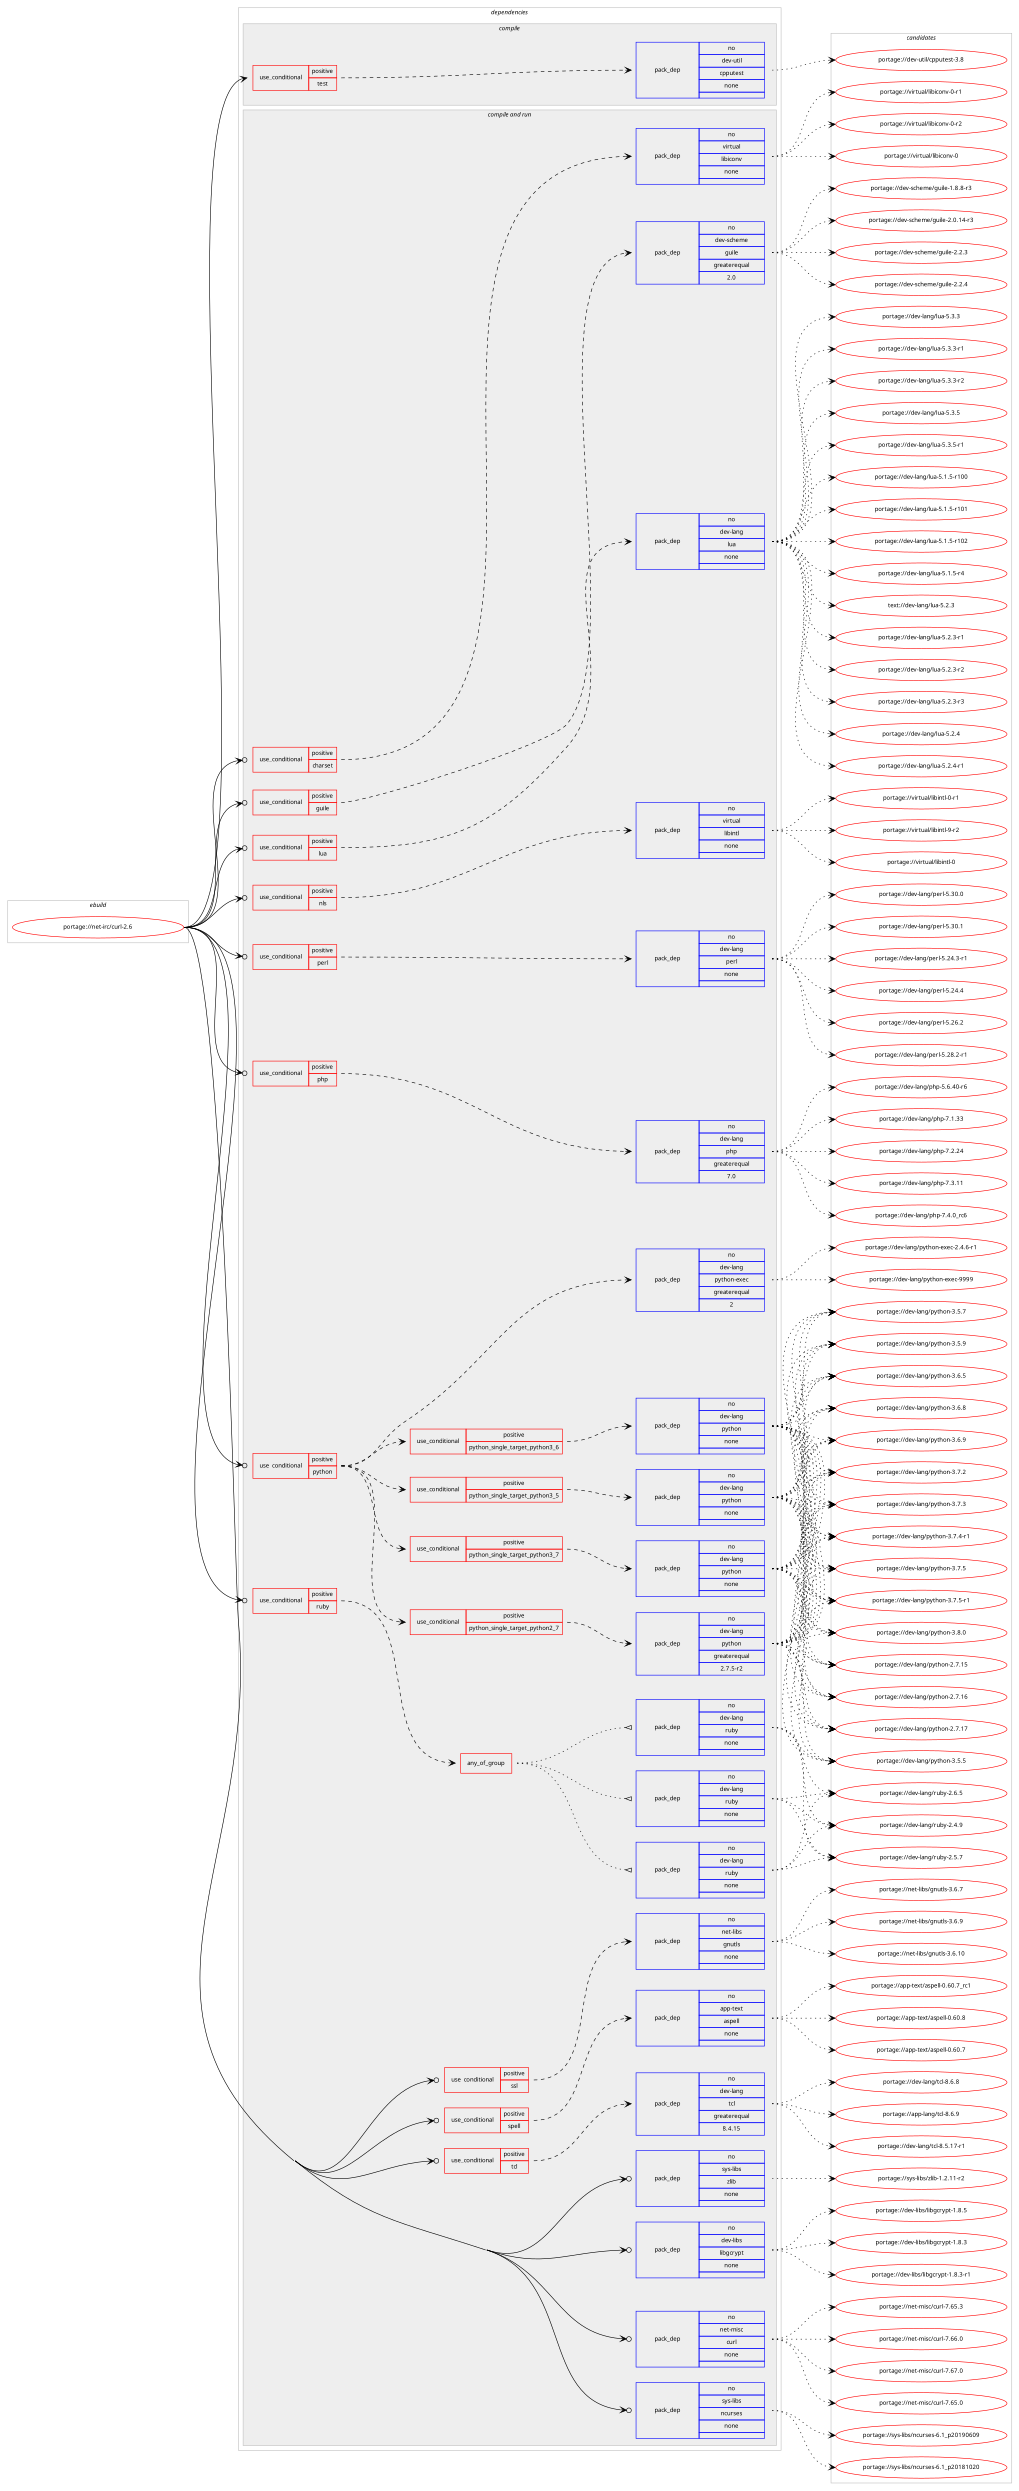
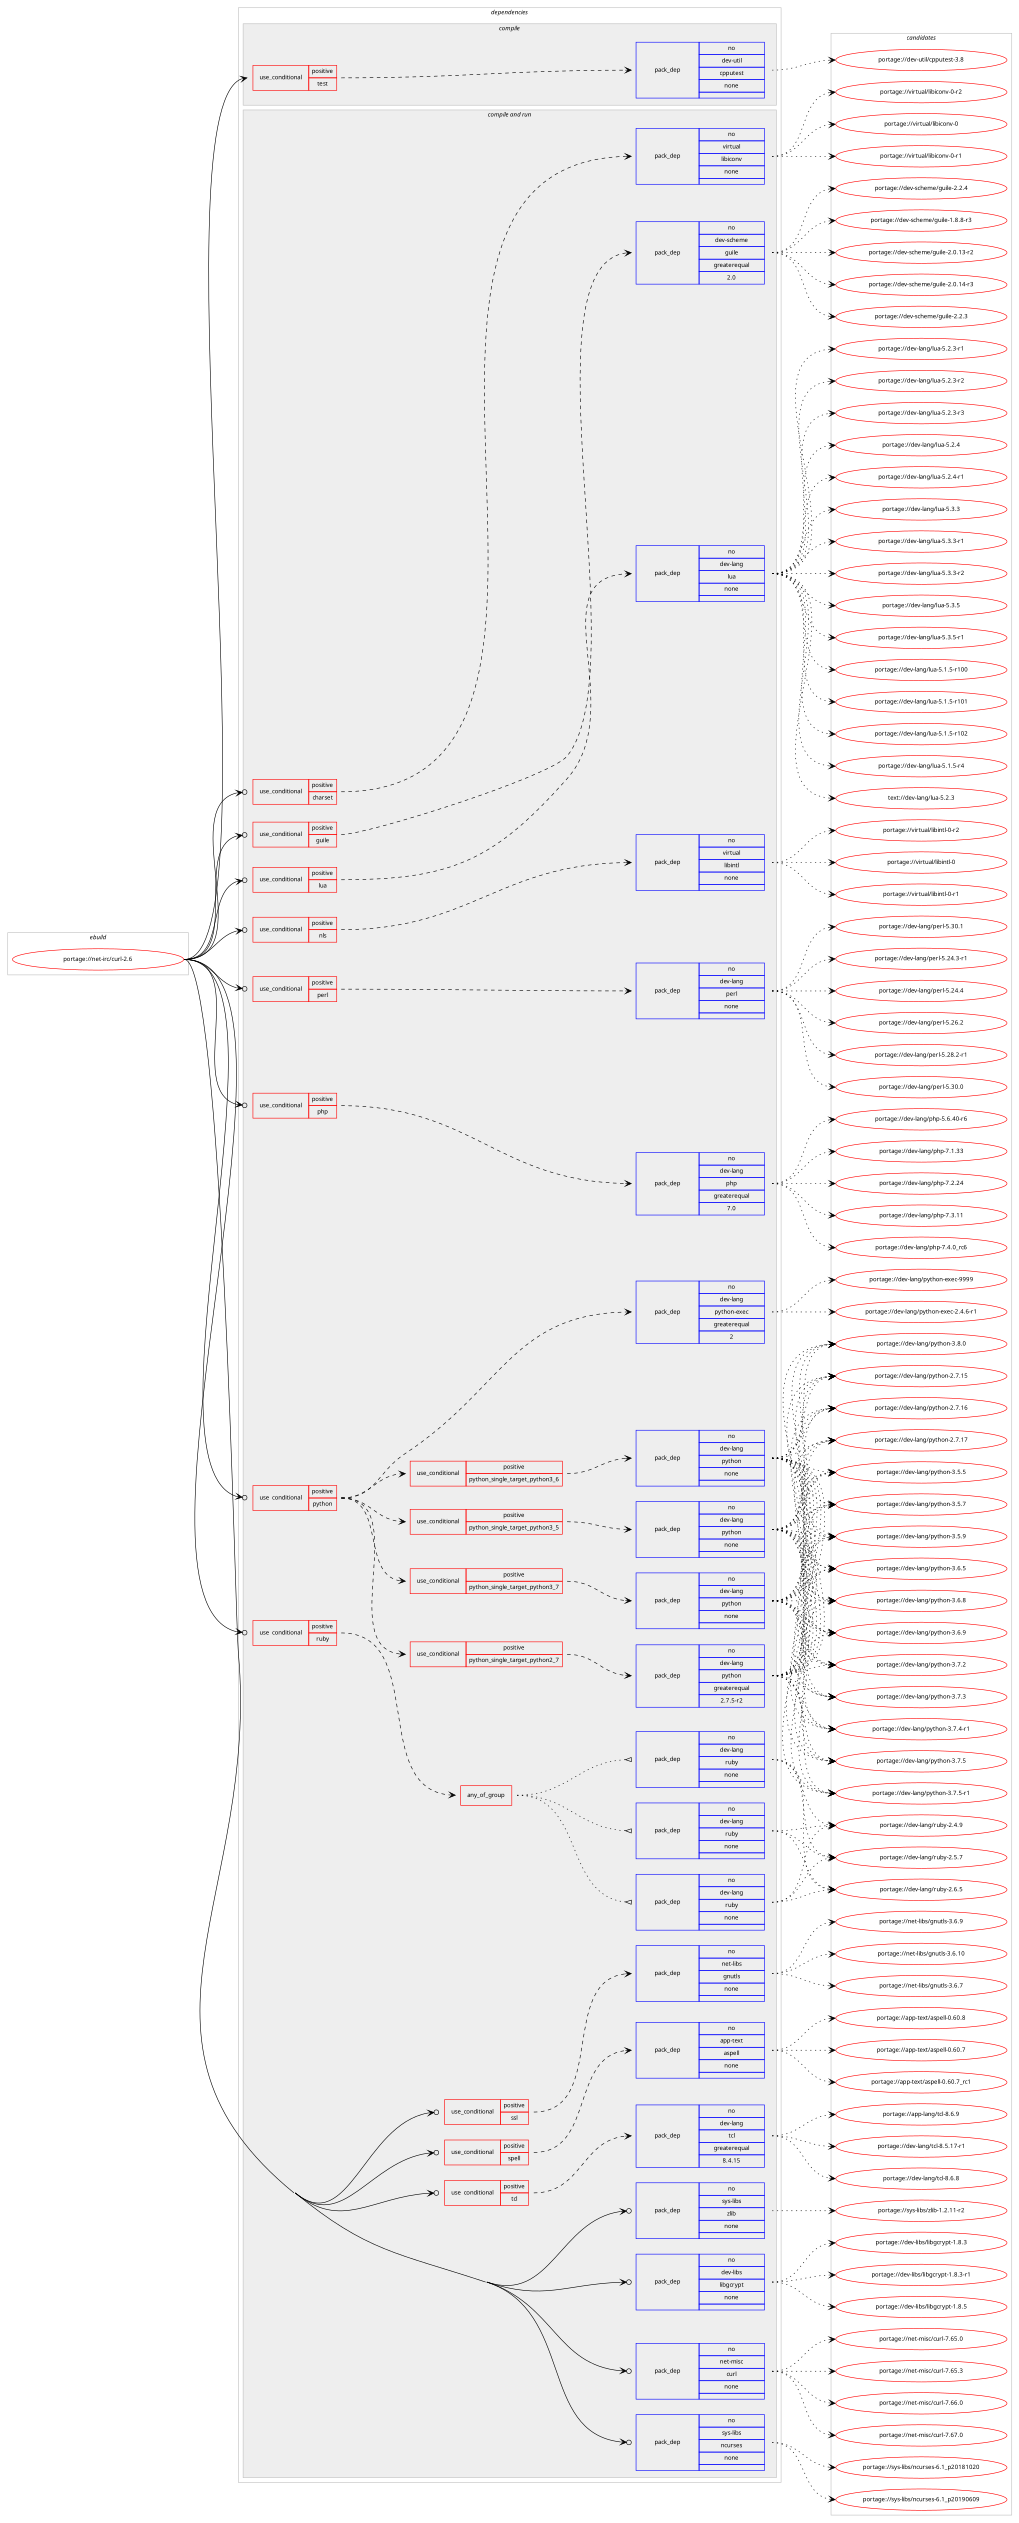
none -> (921, 253)
(921, 830) -> (921, 830)
